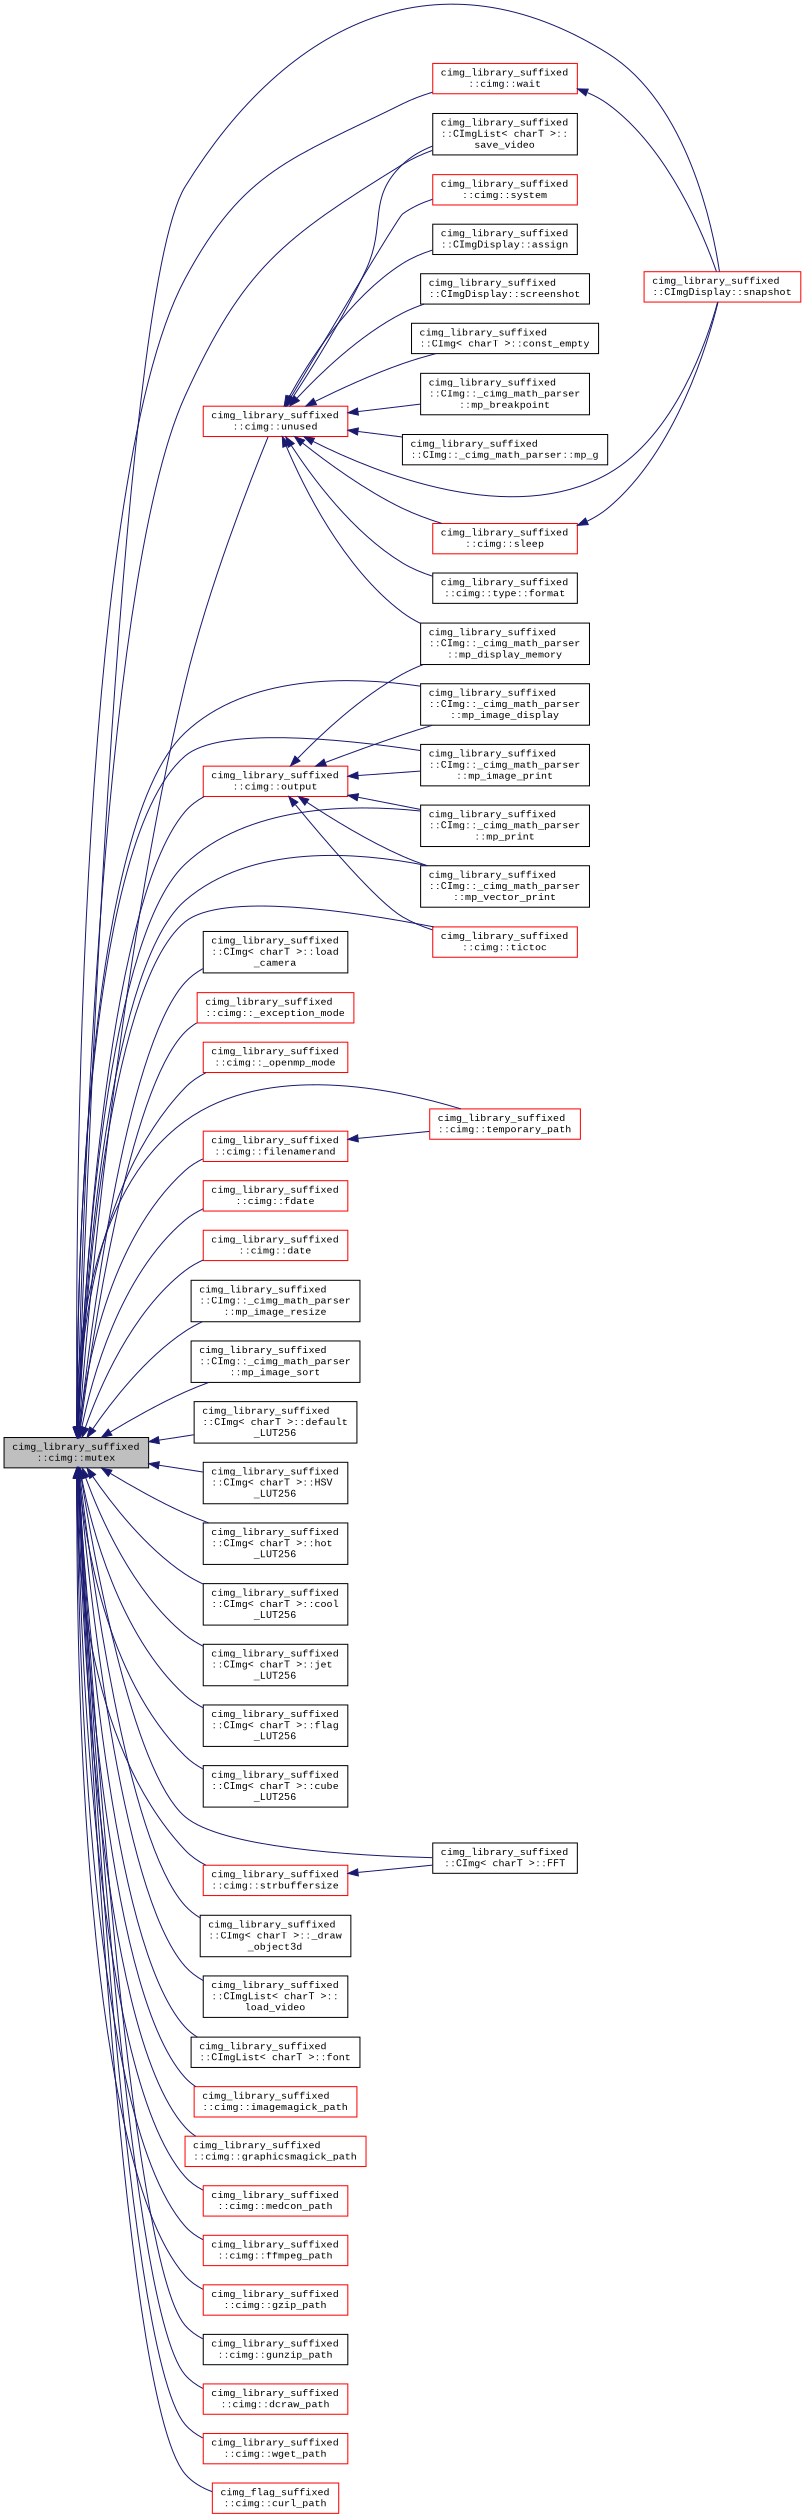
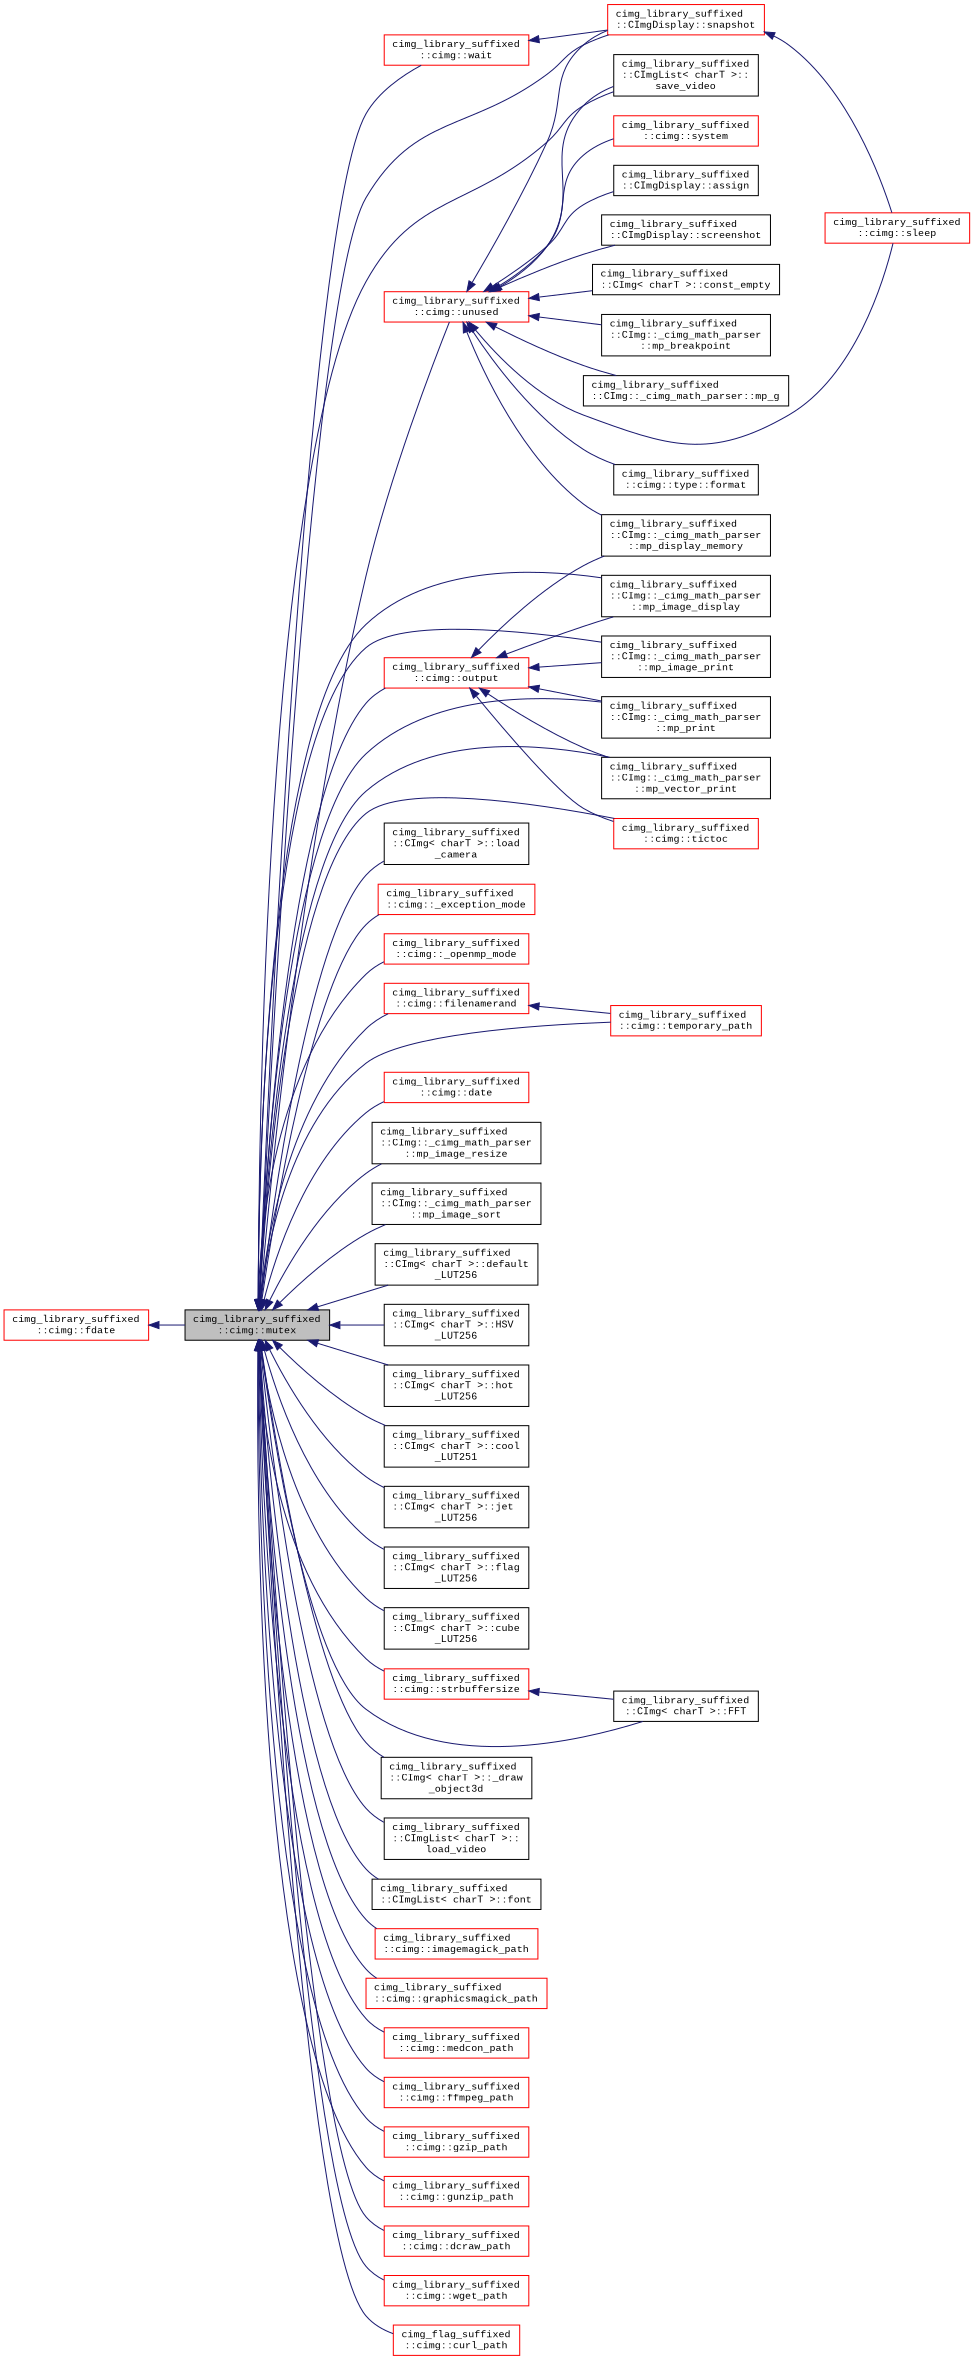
(672, 424) -> (848, 114)
(122, 1306) -> (172, 1325)
(276, 1604) -> (457, 1446)
(276, 2350) -> (457, 2192)
